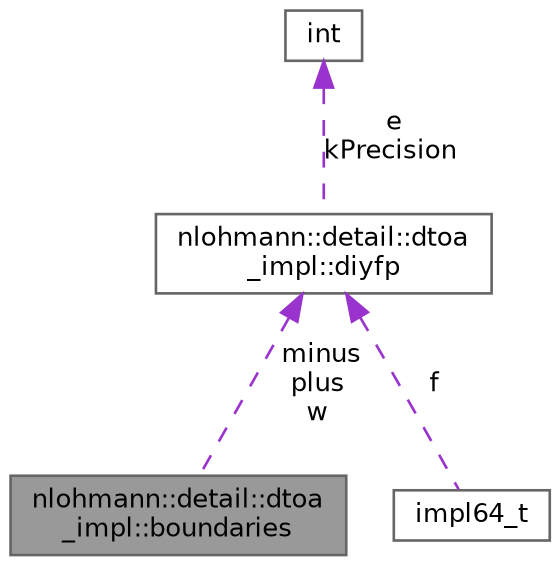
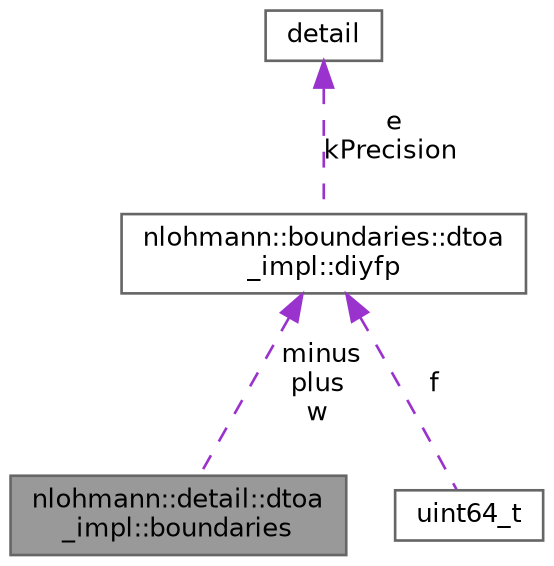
(324, 36) -> (324, 36)
(324, 254) -> (324, 254)
(472, 515) -> (469, 515)
